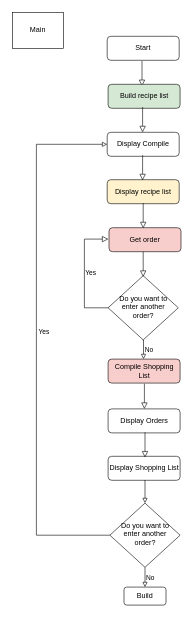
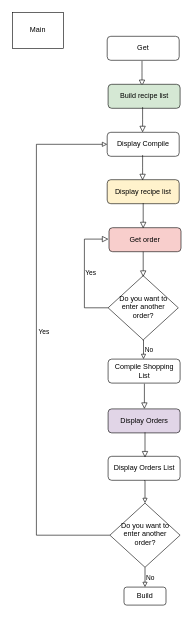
(143, 48) -> (143, 48)
(144, 371) -> (144, 371)
(144, 421) -> (144, 421)
(144, 468) -> (144, 468)
